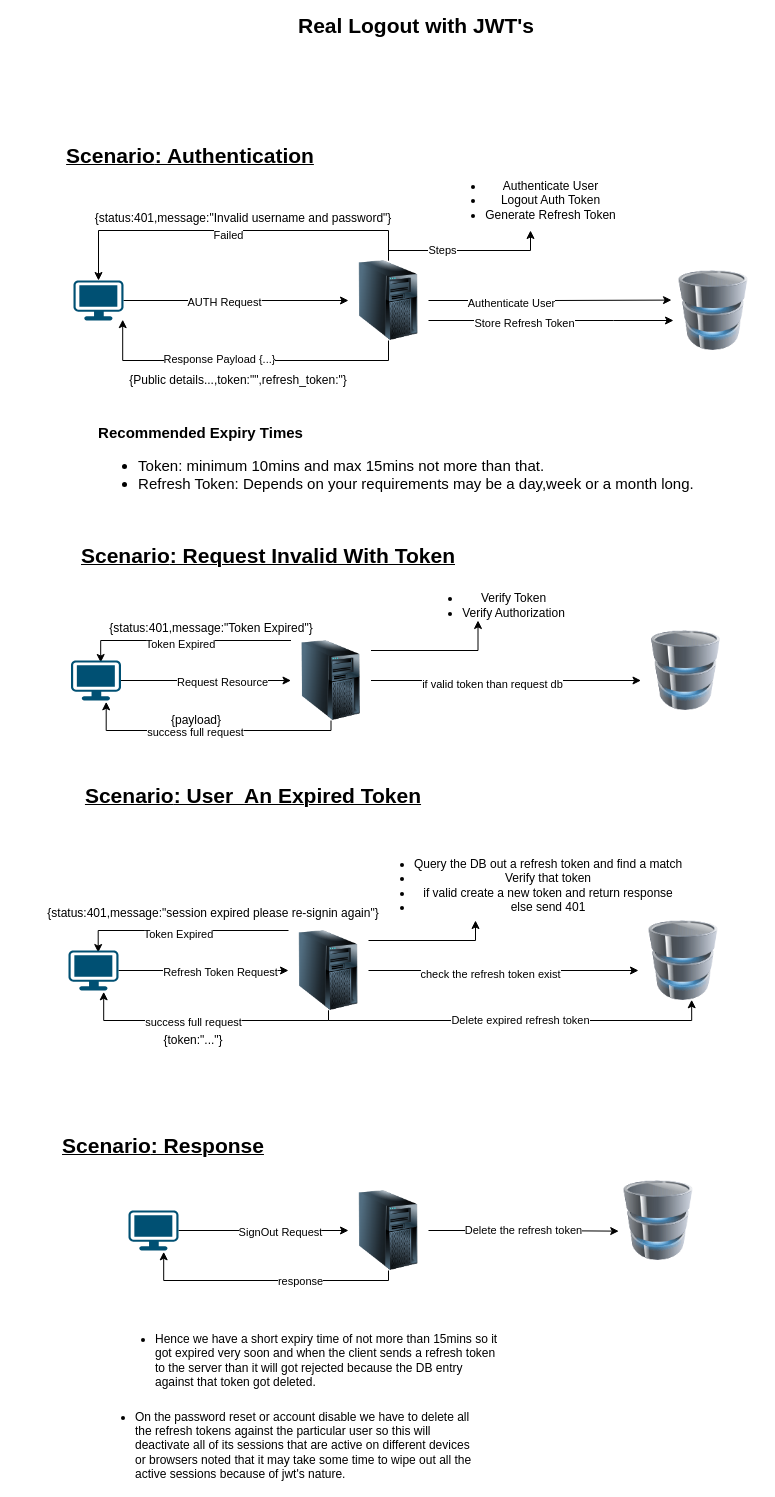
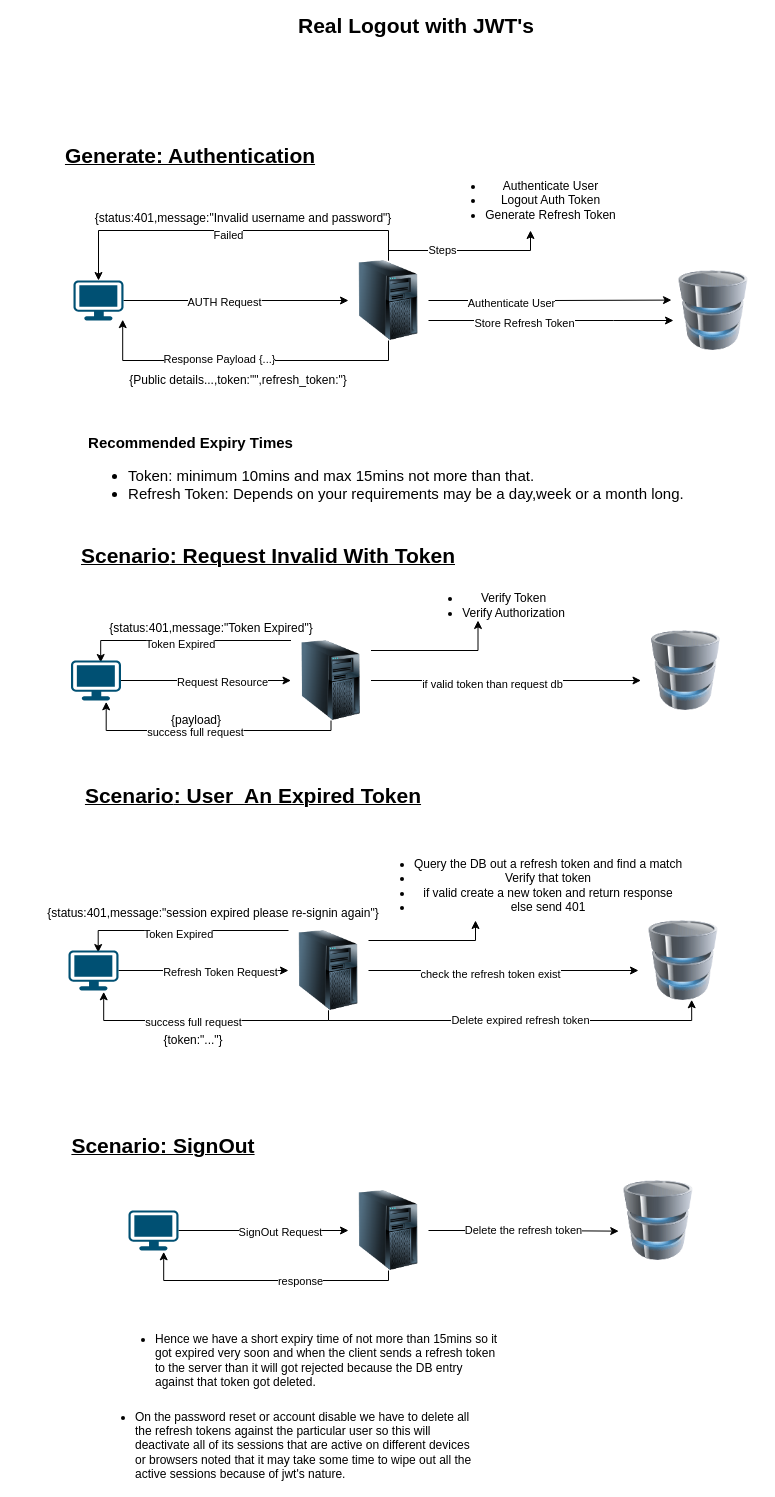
(191, 156) -> (191, 156)
(399, 466) -> (389, 476)
(164, 1146) -> (164, 1146)
